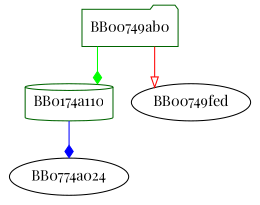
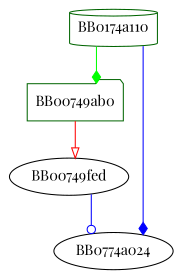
(97, 59) -> (96, 59)
none -> (91, 210)
